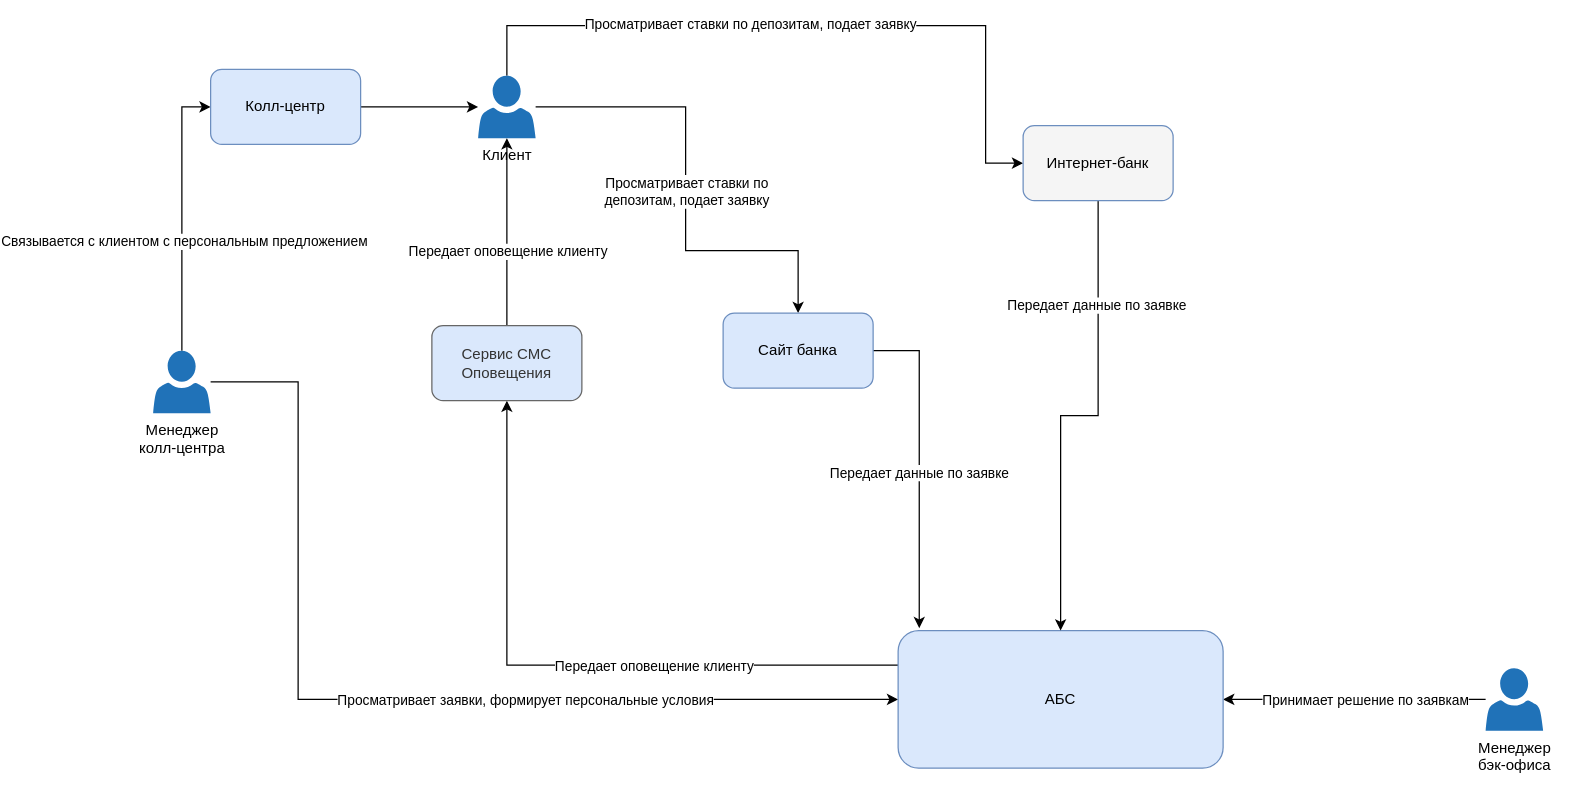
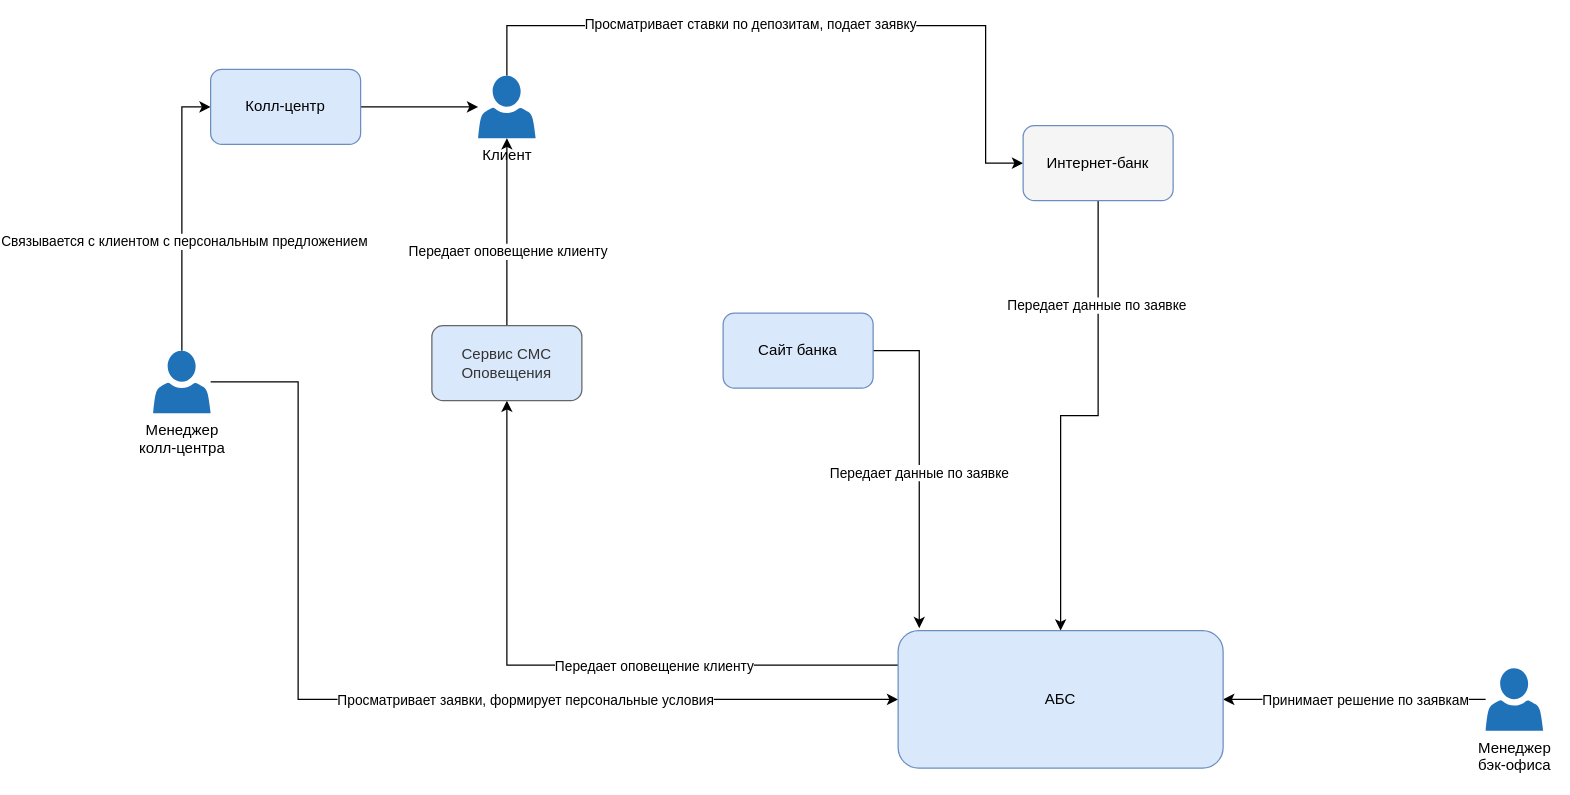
(686, 186) -> none
